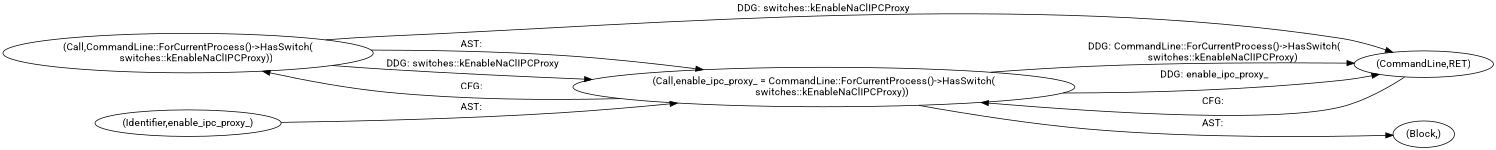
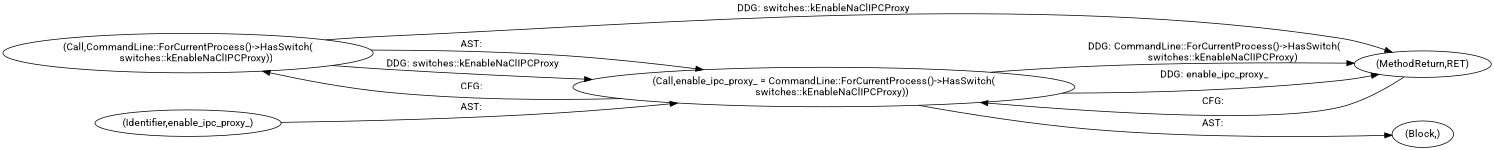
(1424, 64) -> (1423, 64)
